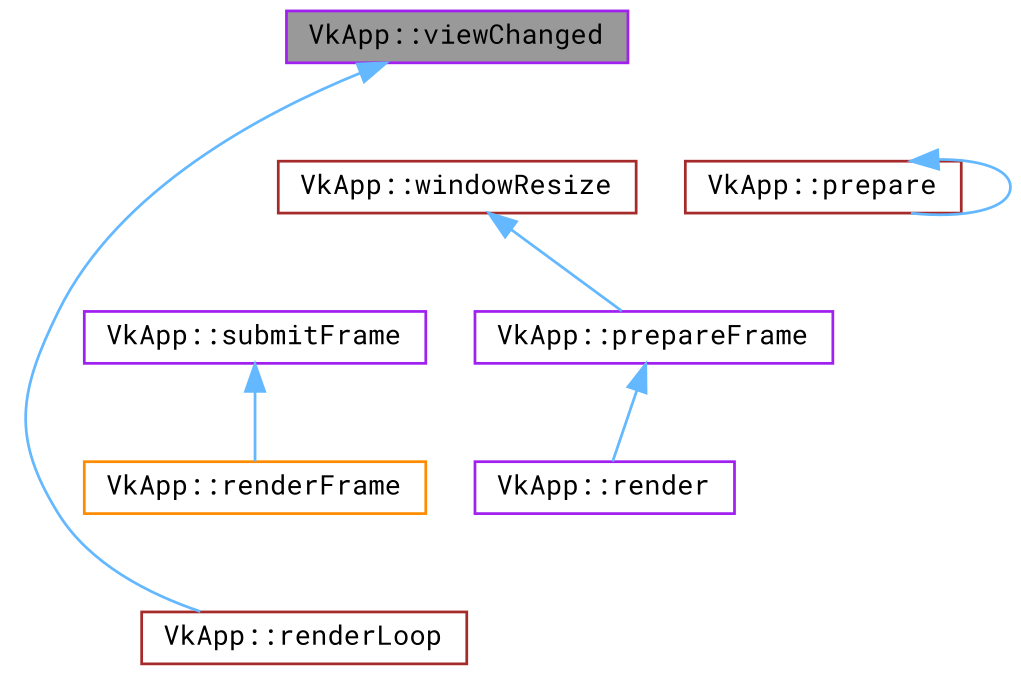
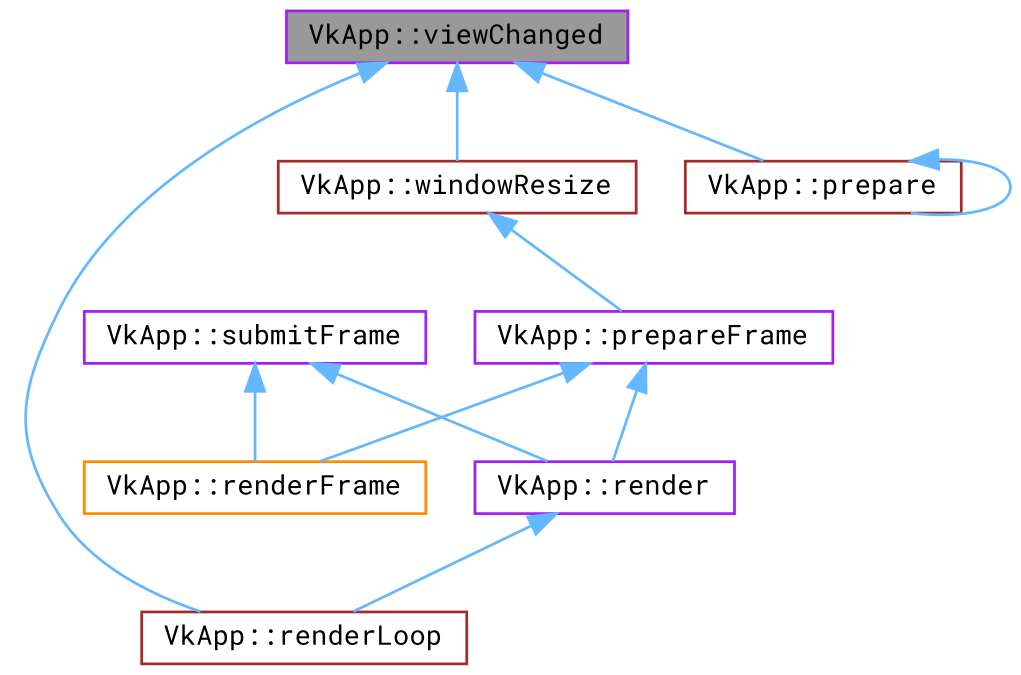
none -> (652, 117)
none -> (457, 126)
none -> (416, 407)
none -> (467, 408)
none -> (443, 569)
